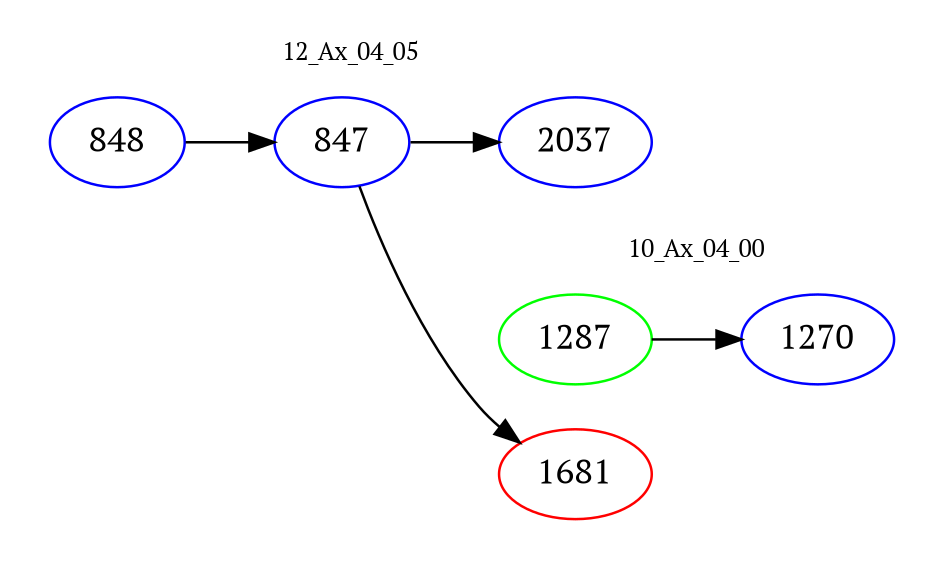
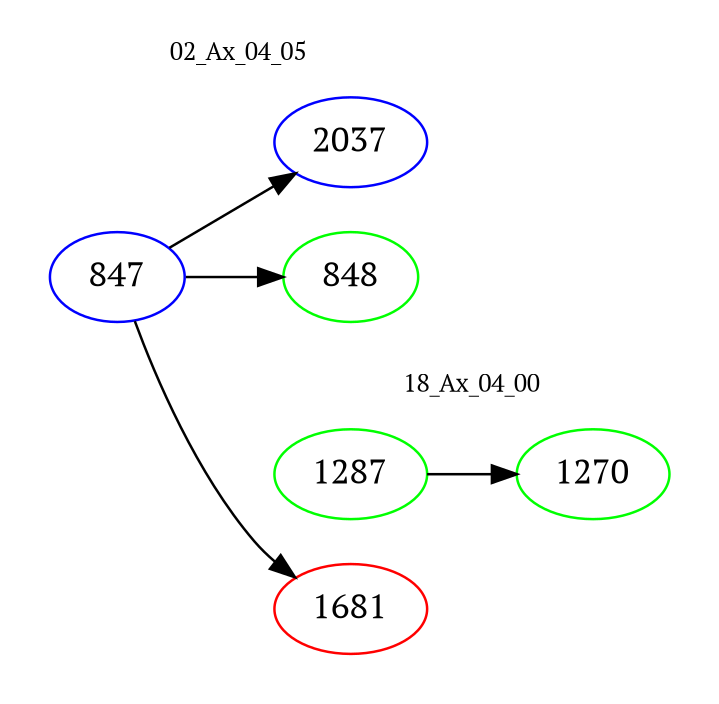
(351, 54) -> (238, 54)
(117, 142) -> (351, 277)
(217, 142) -> (222, 277)
(697, 251) -> (472, 386)
(818, 339) -> (593, 474)
